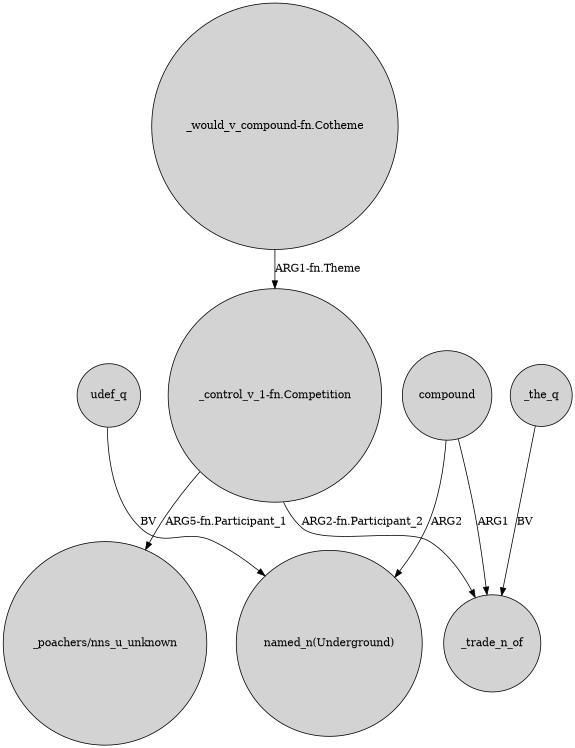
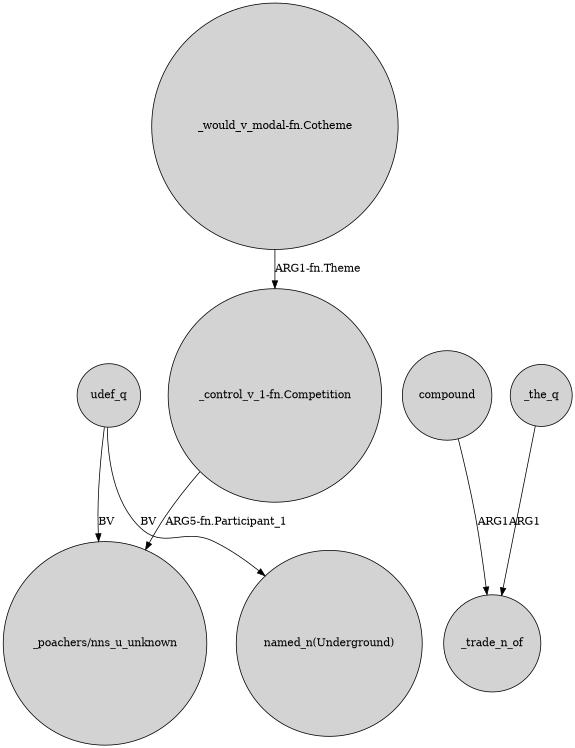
(275, 126) -> (275, 126)
none -> (99, 480)
(433, 510) -> none
(525, 522) -> (525, 522)
(382, 535) -> none
